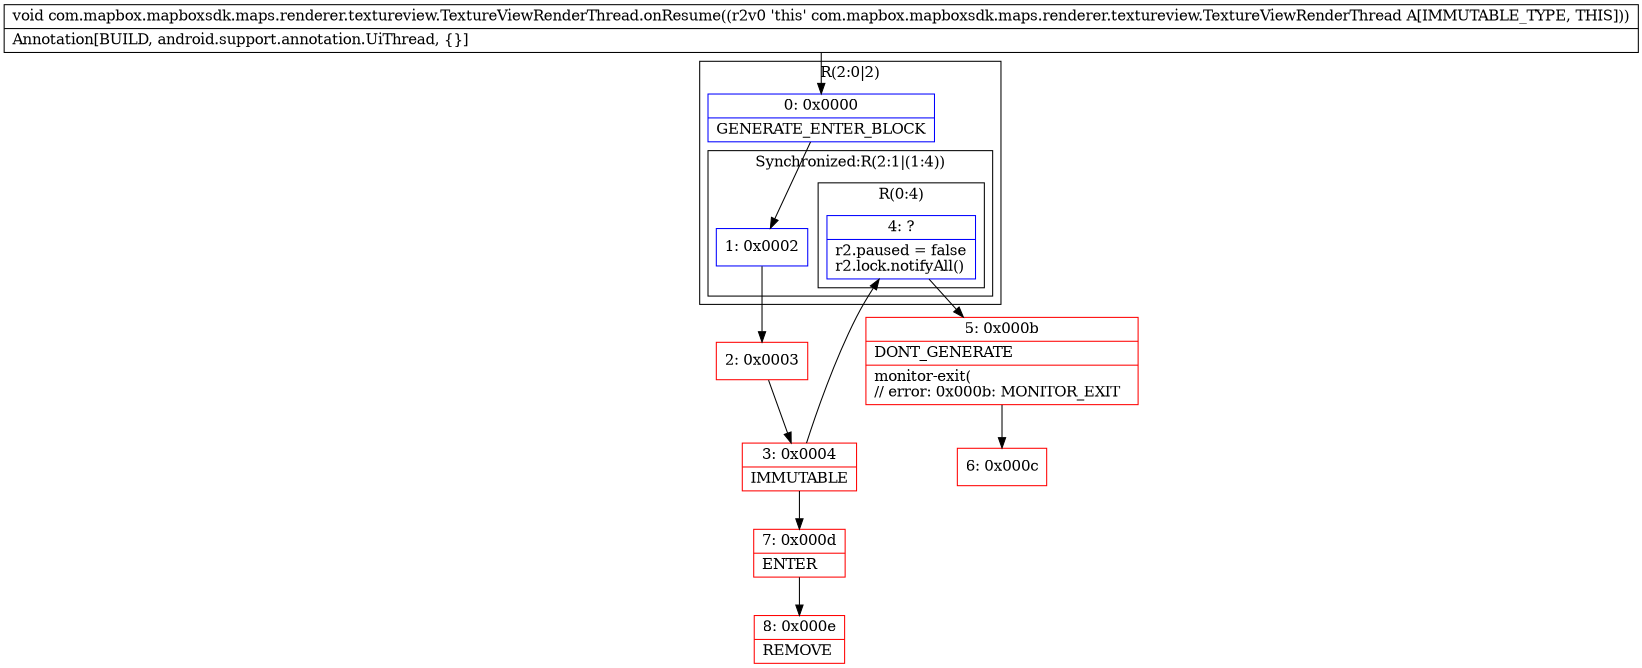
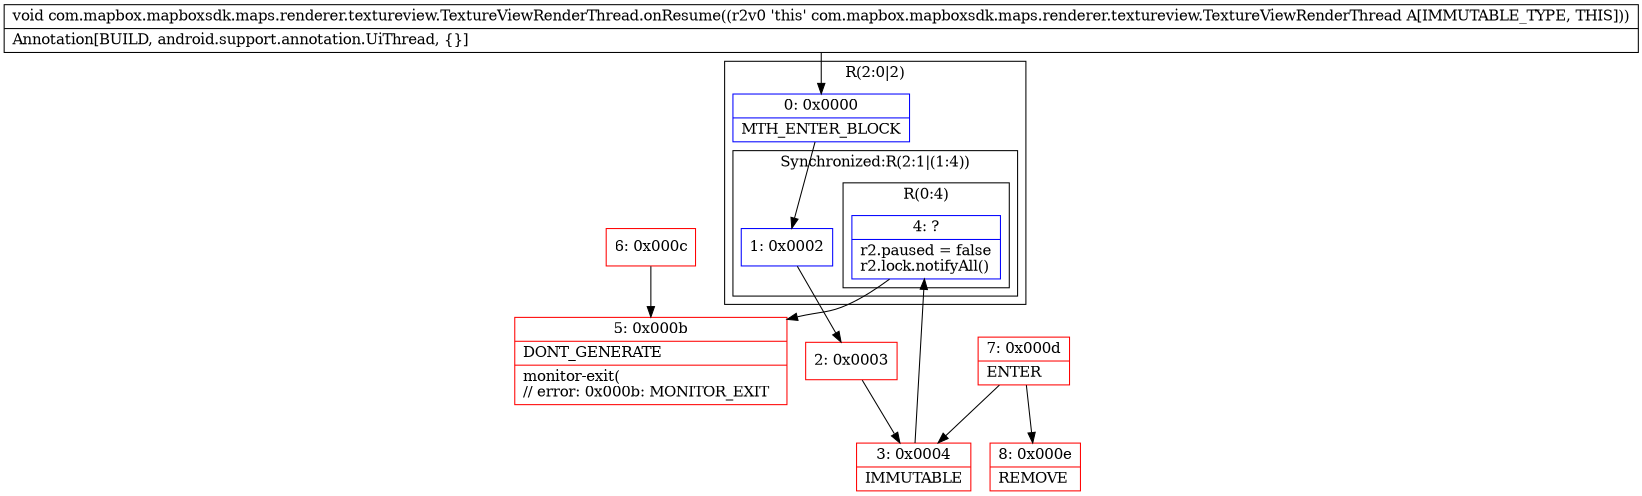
(821, 129) -> (821, 129)
(1002, 421) -> (651, 286)
(799, 505) -> (973, 410)
